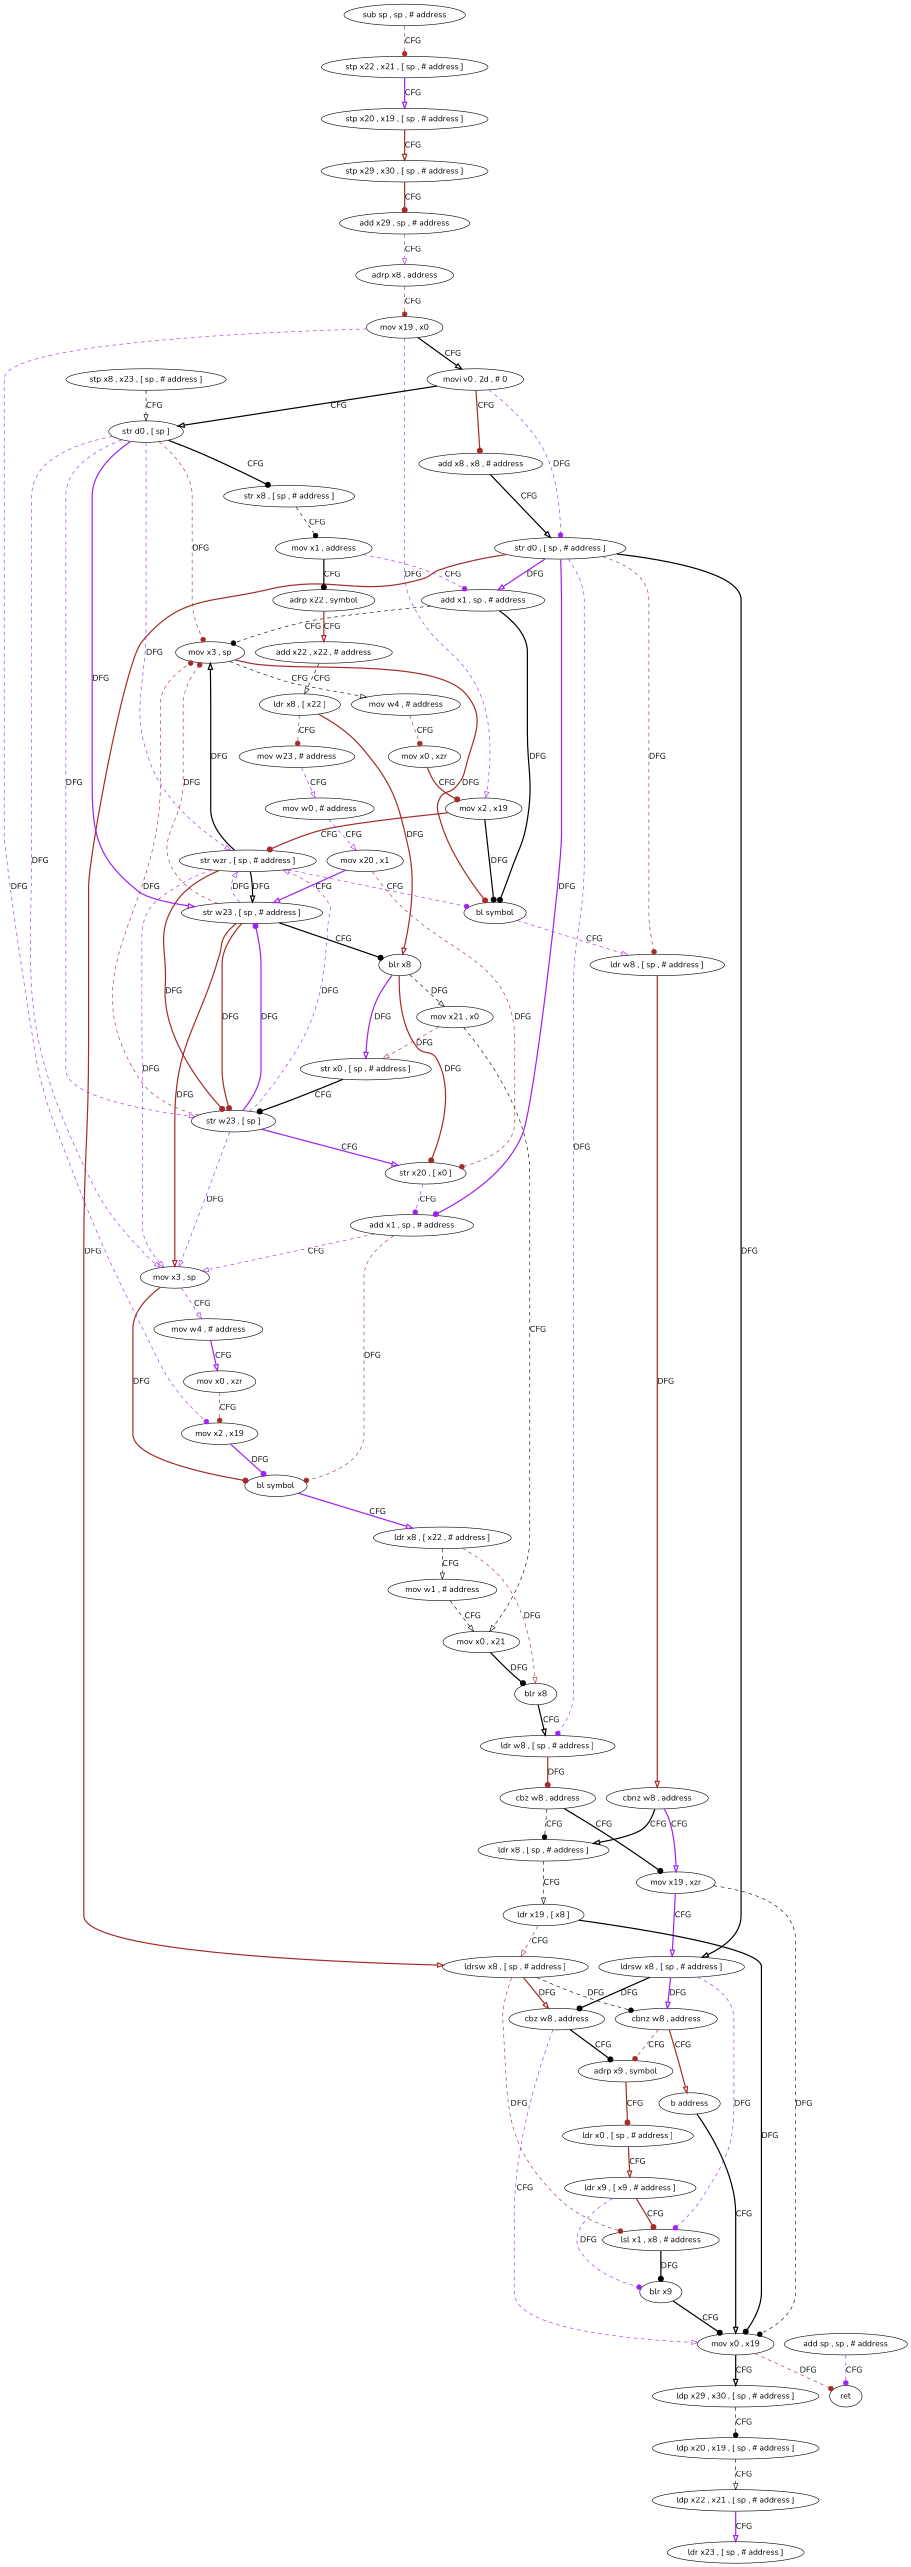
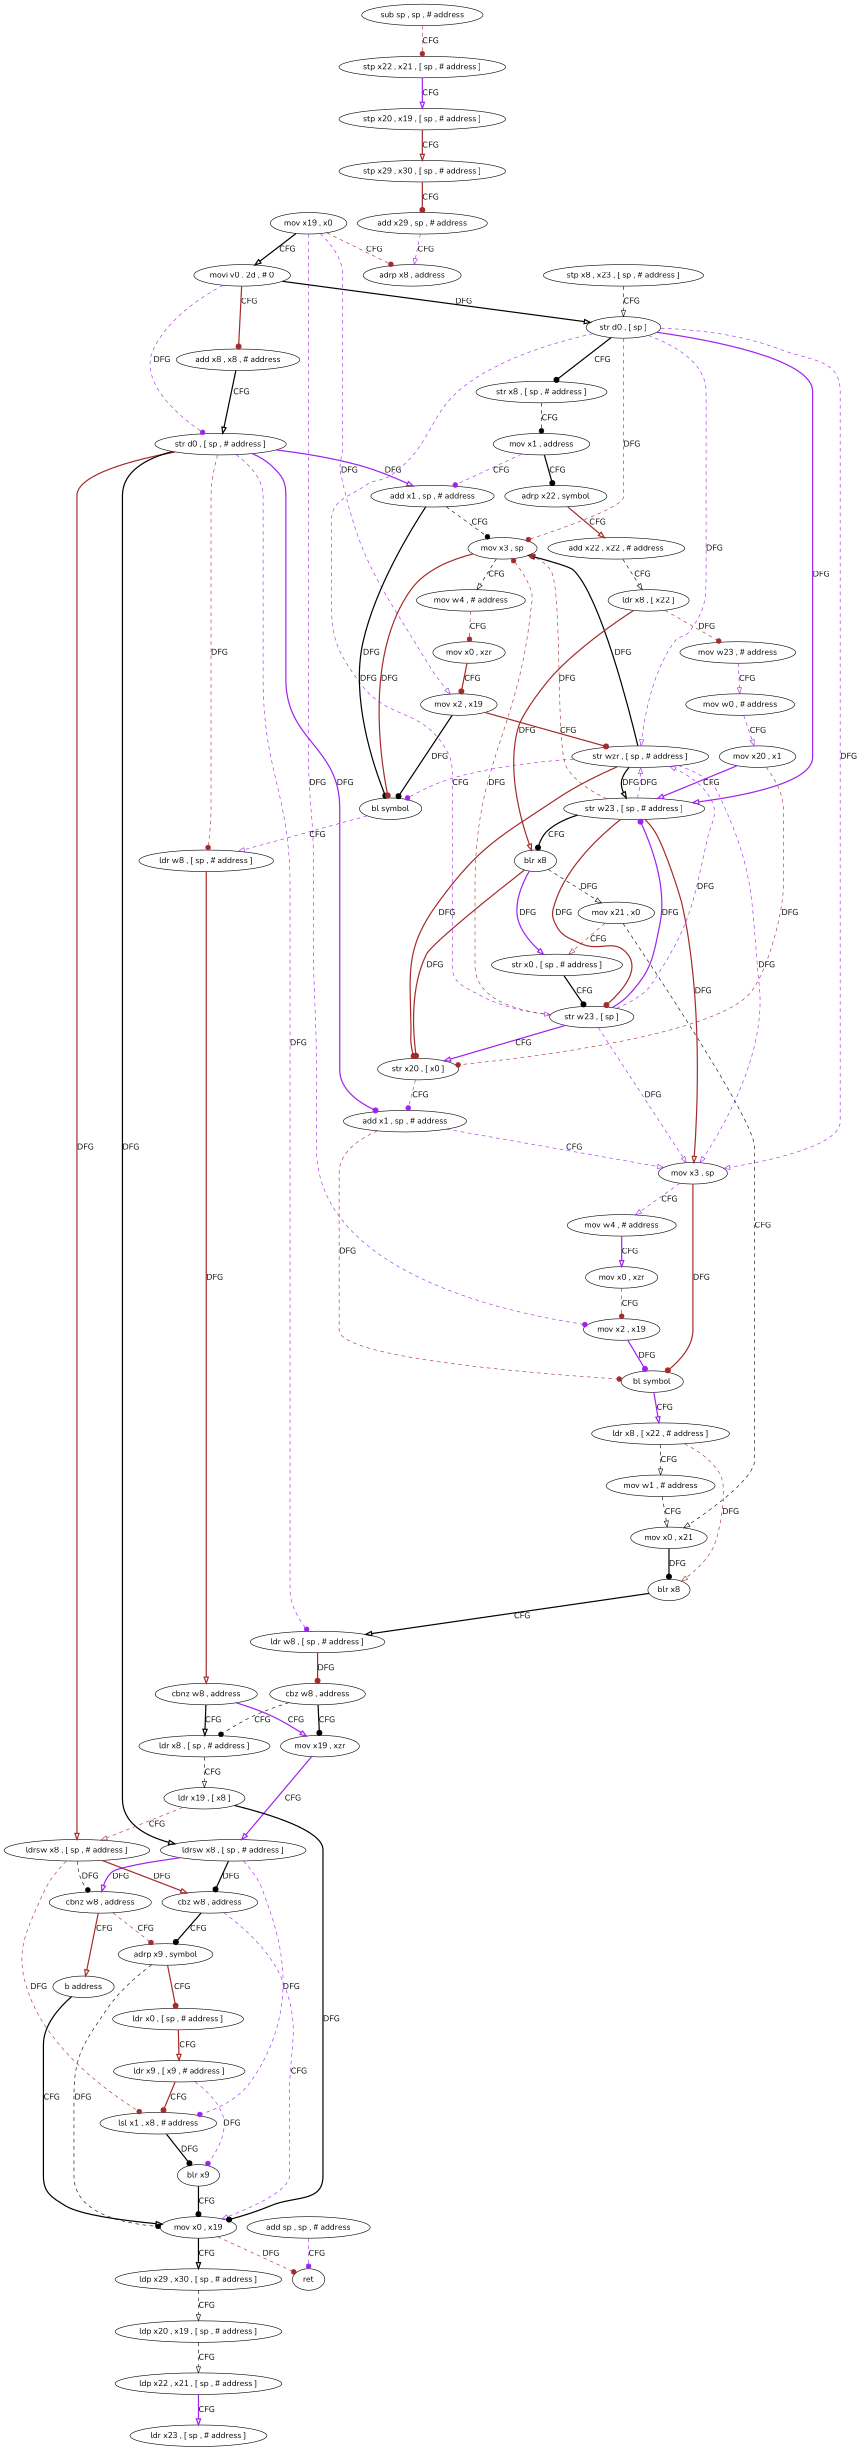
(405, 299) -> (358, 248)
(339, 406) -> (464, 301)
(307, 731) -> (707, 626)
(165, 984) -> (460, 875)
(425, 1043) -> (598, 939)
(796, 2090) -> (74, 2109)
(736, 2420) -> (198, 2303)
